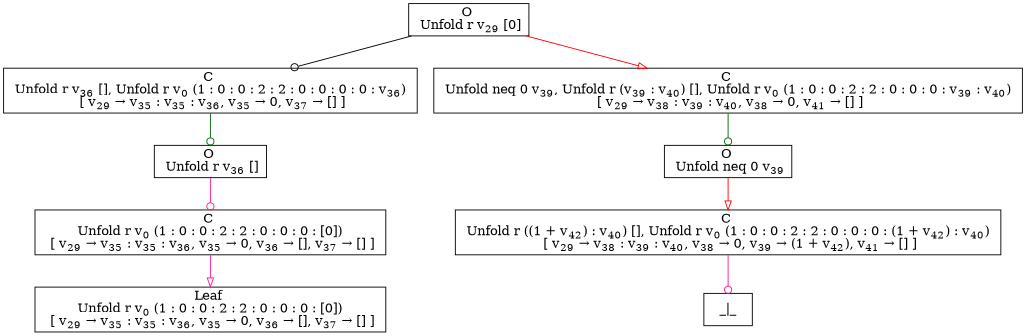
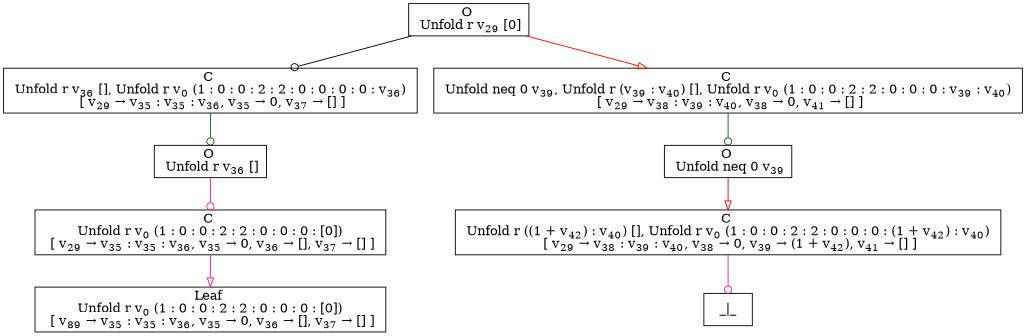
(74, 321) -> (74, 321)
